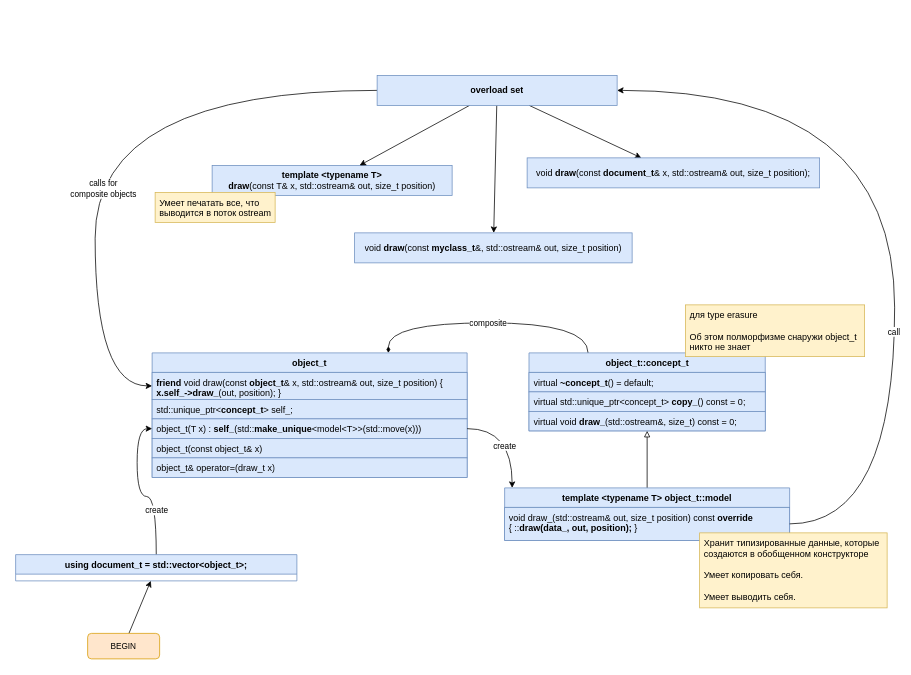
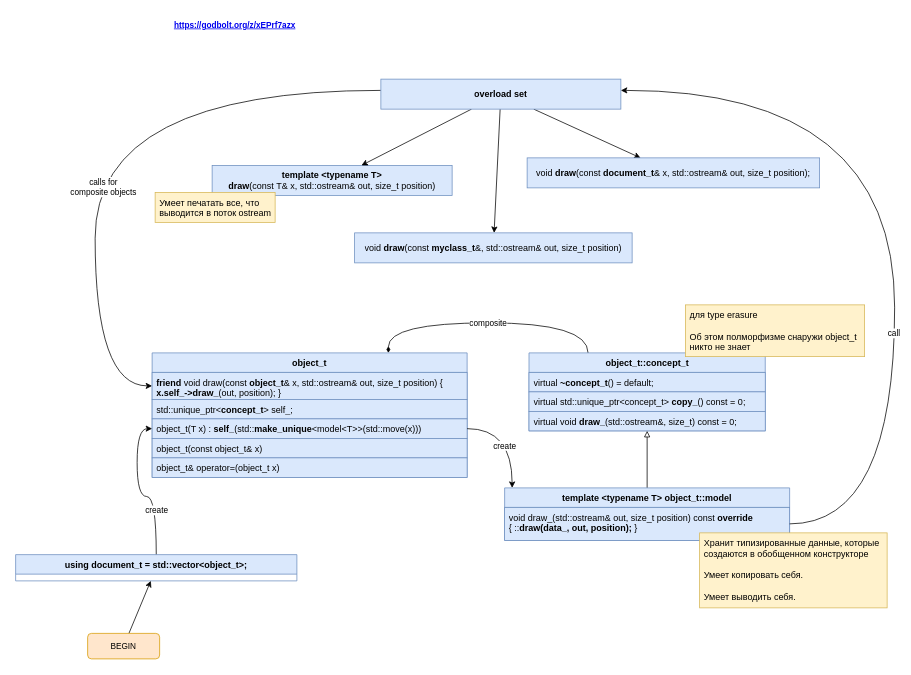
none -> (234, 25)
(497, 90) -> (501, 94)
(227, 469) -> (232, 469)
